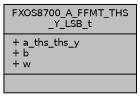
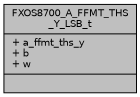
(46, 43) -> (49, 43)
